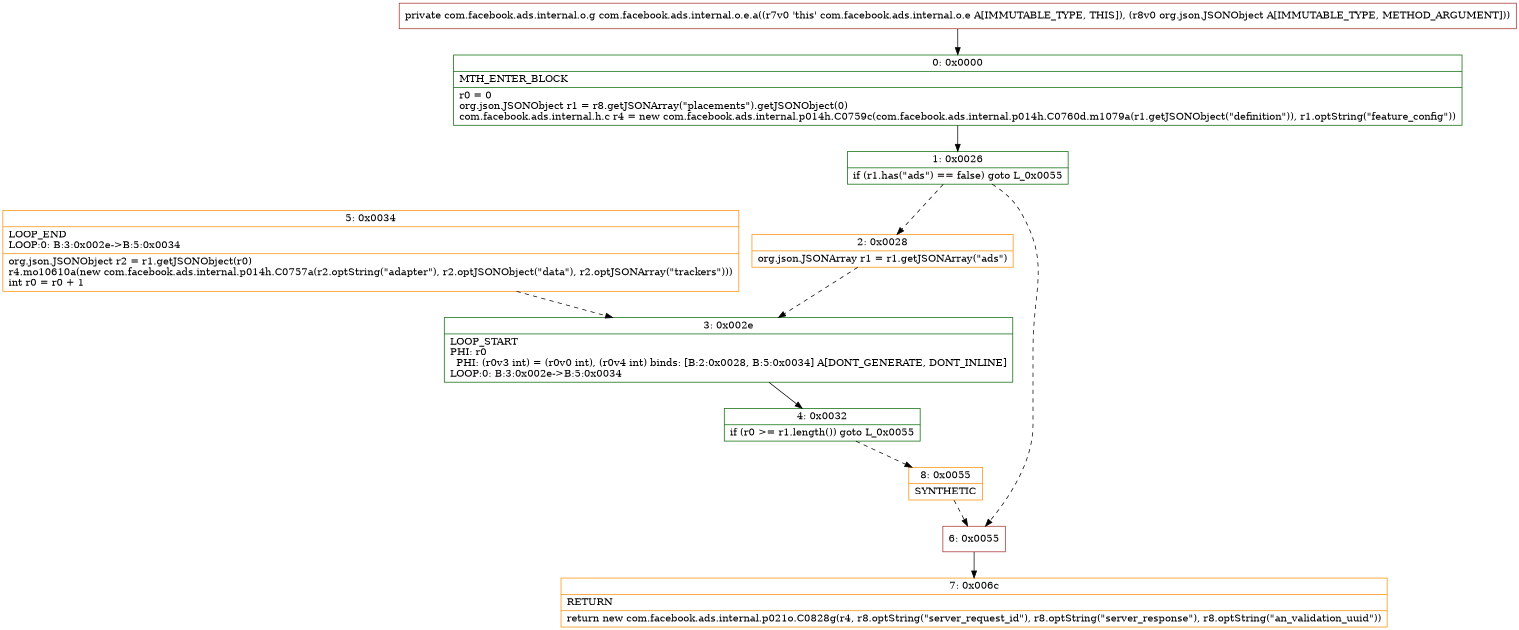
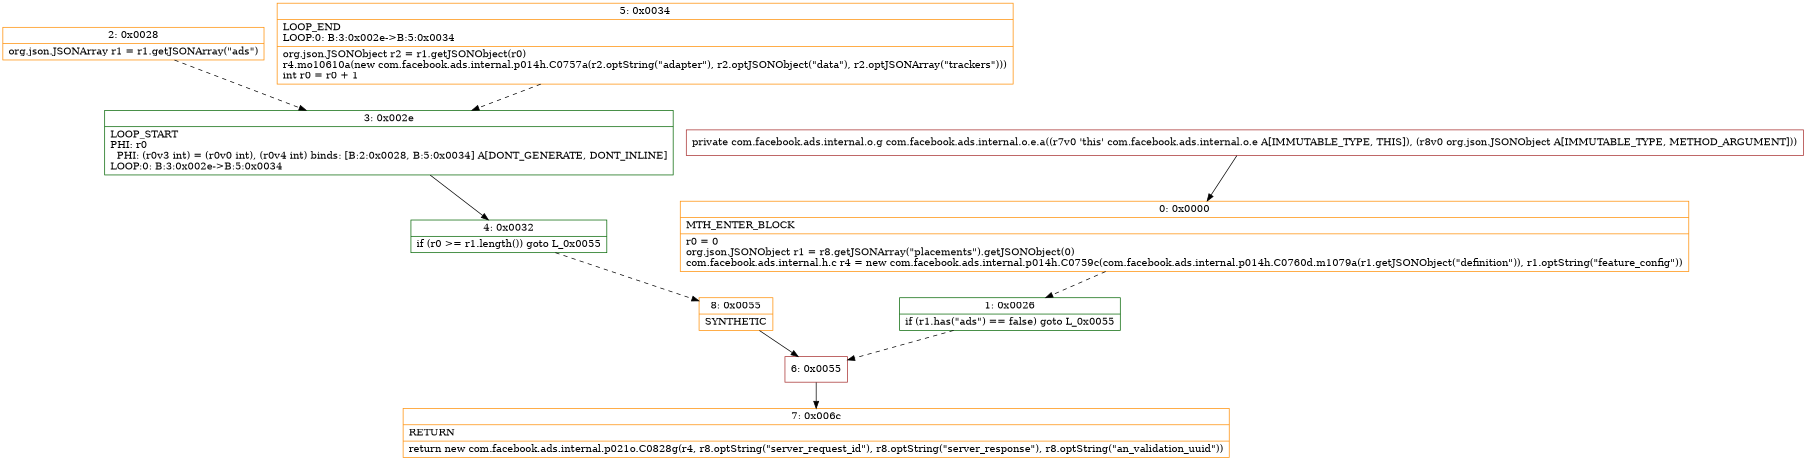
(958, 90) -> (1185, 236)
(958, 135) -> (1079, 283)
(923, 207) -> none
(959, 510) -> (776, 342)
